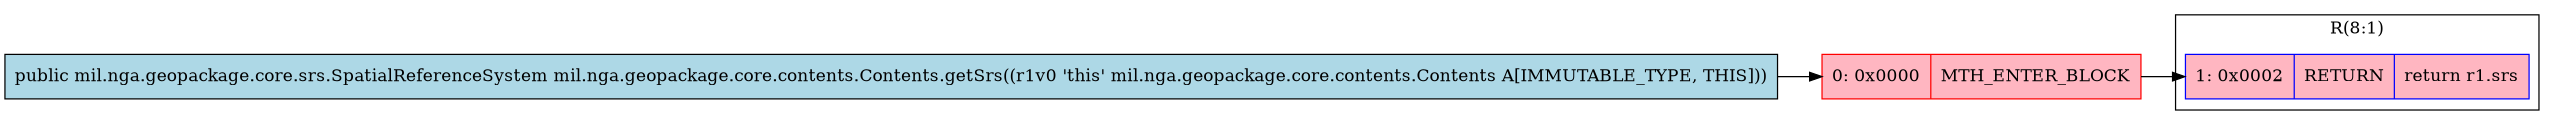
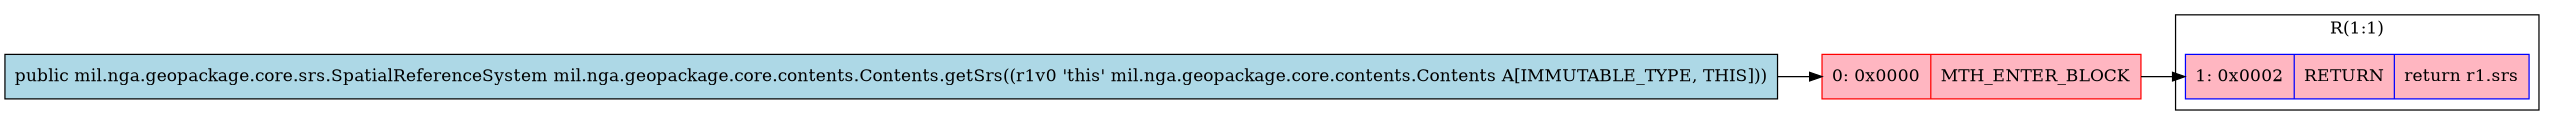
(2357, 29) -> (2357, 29)
